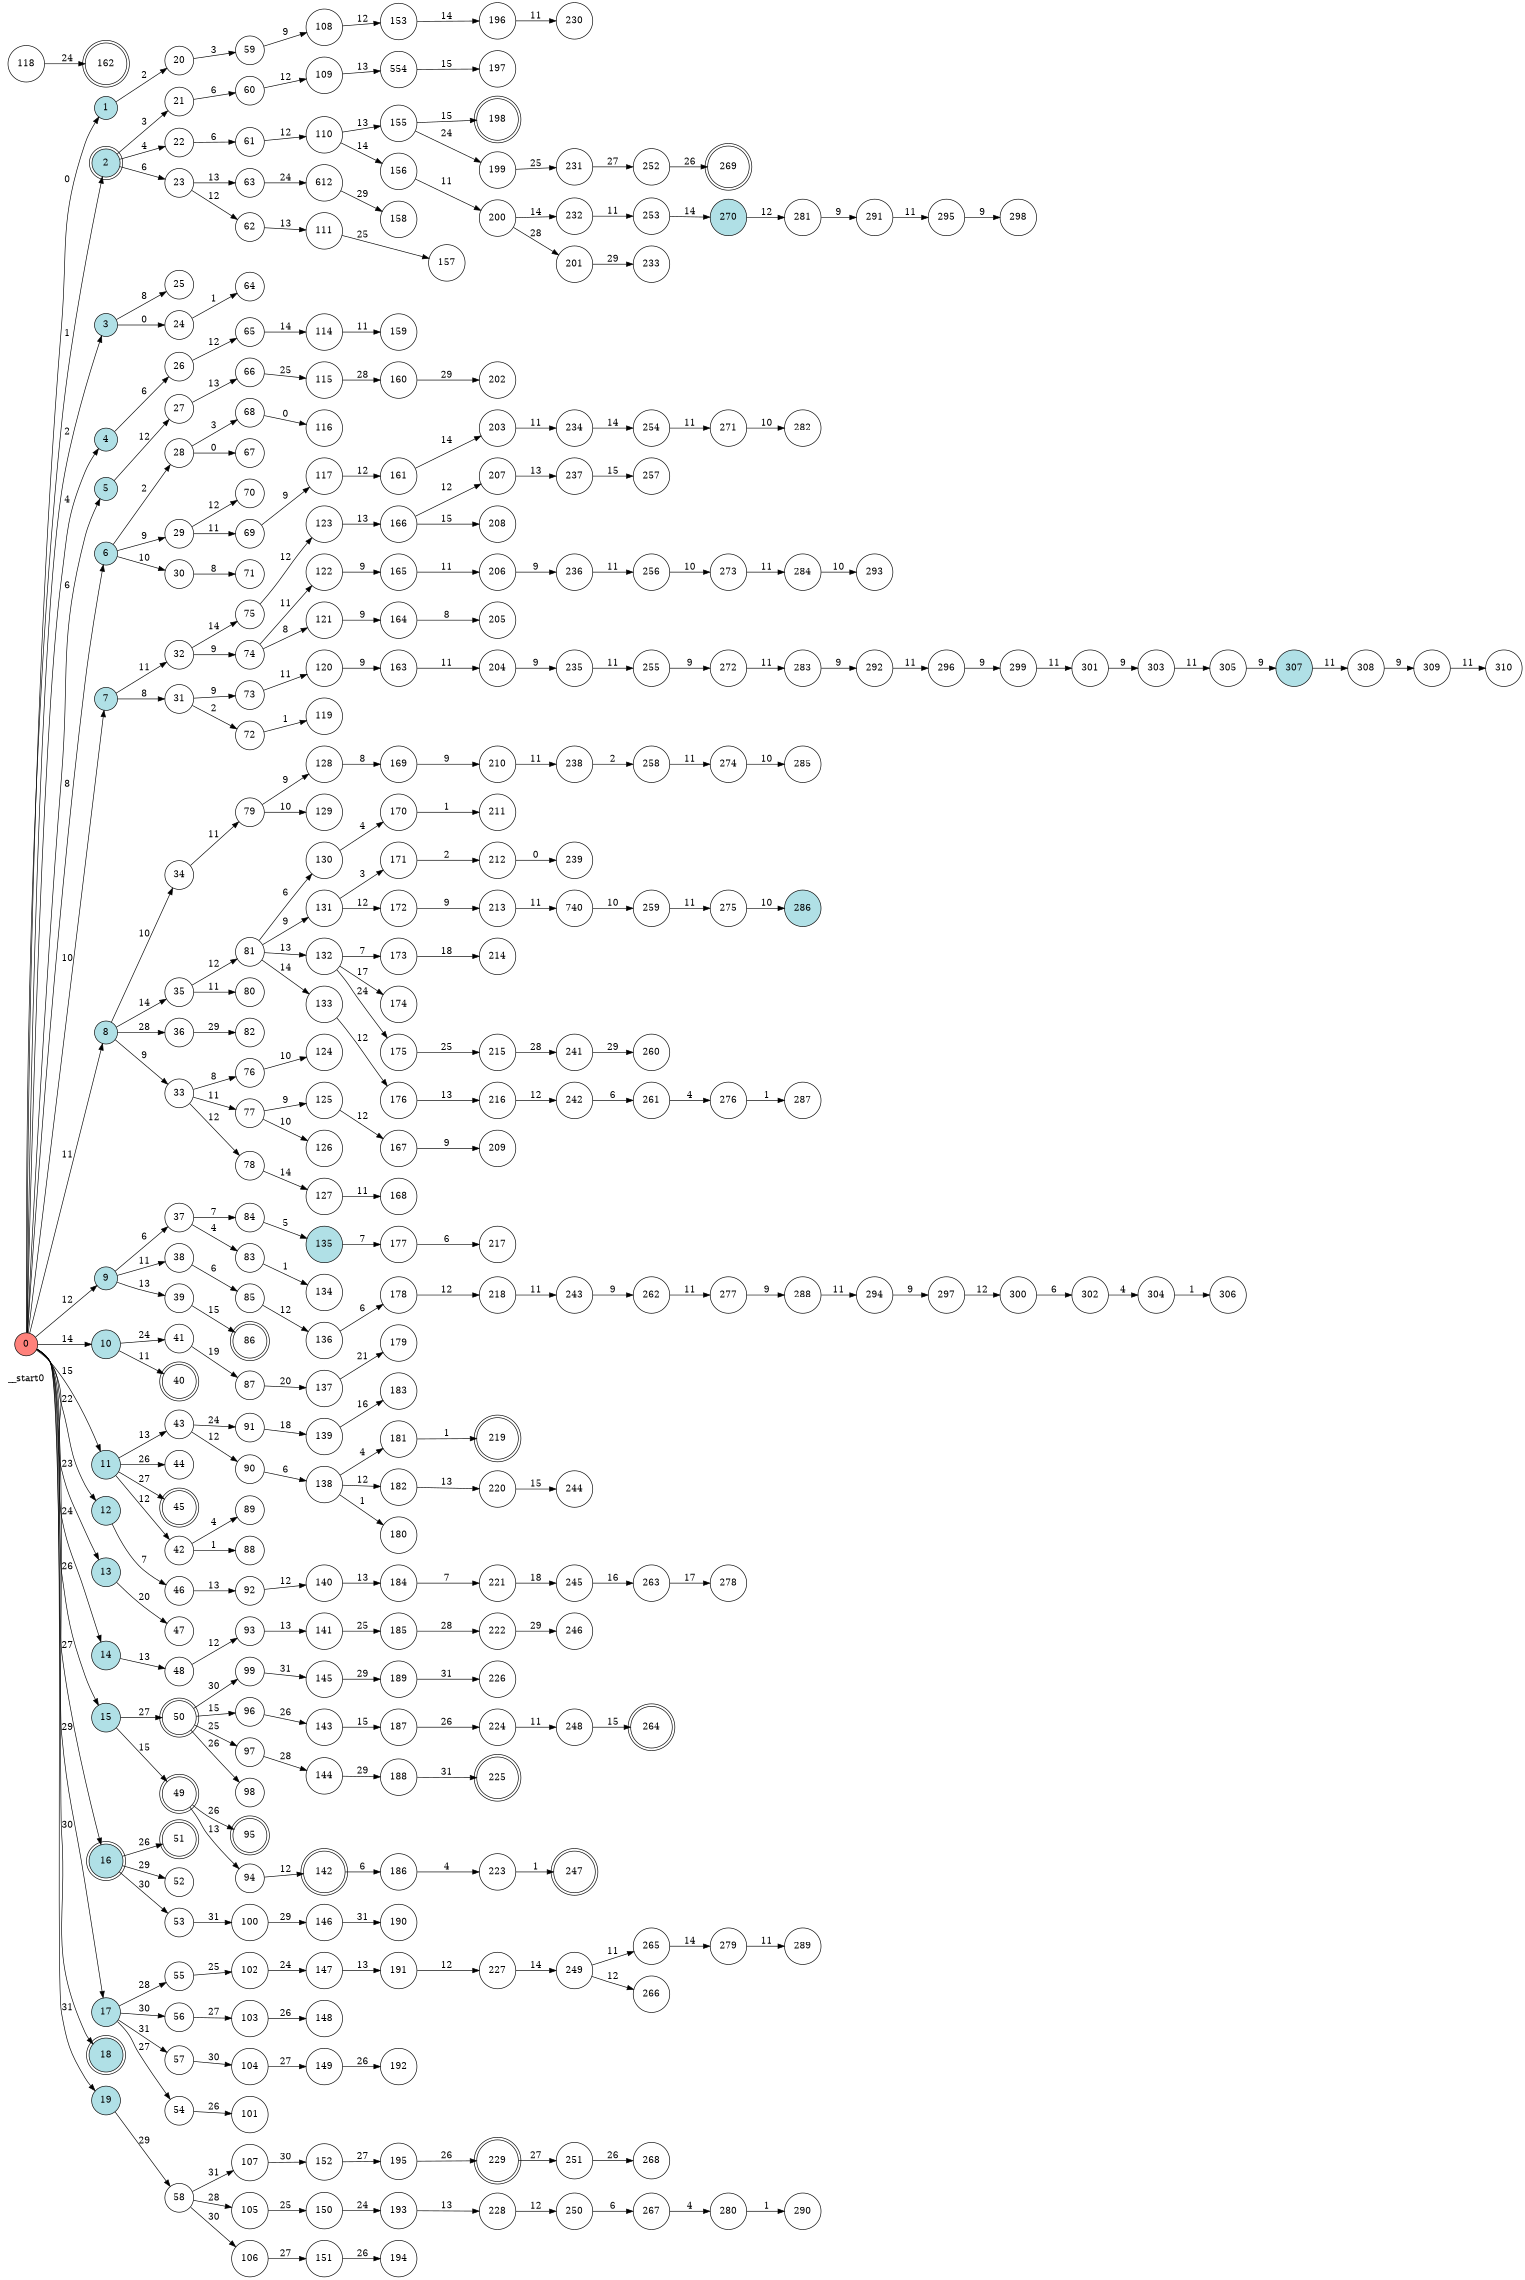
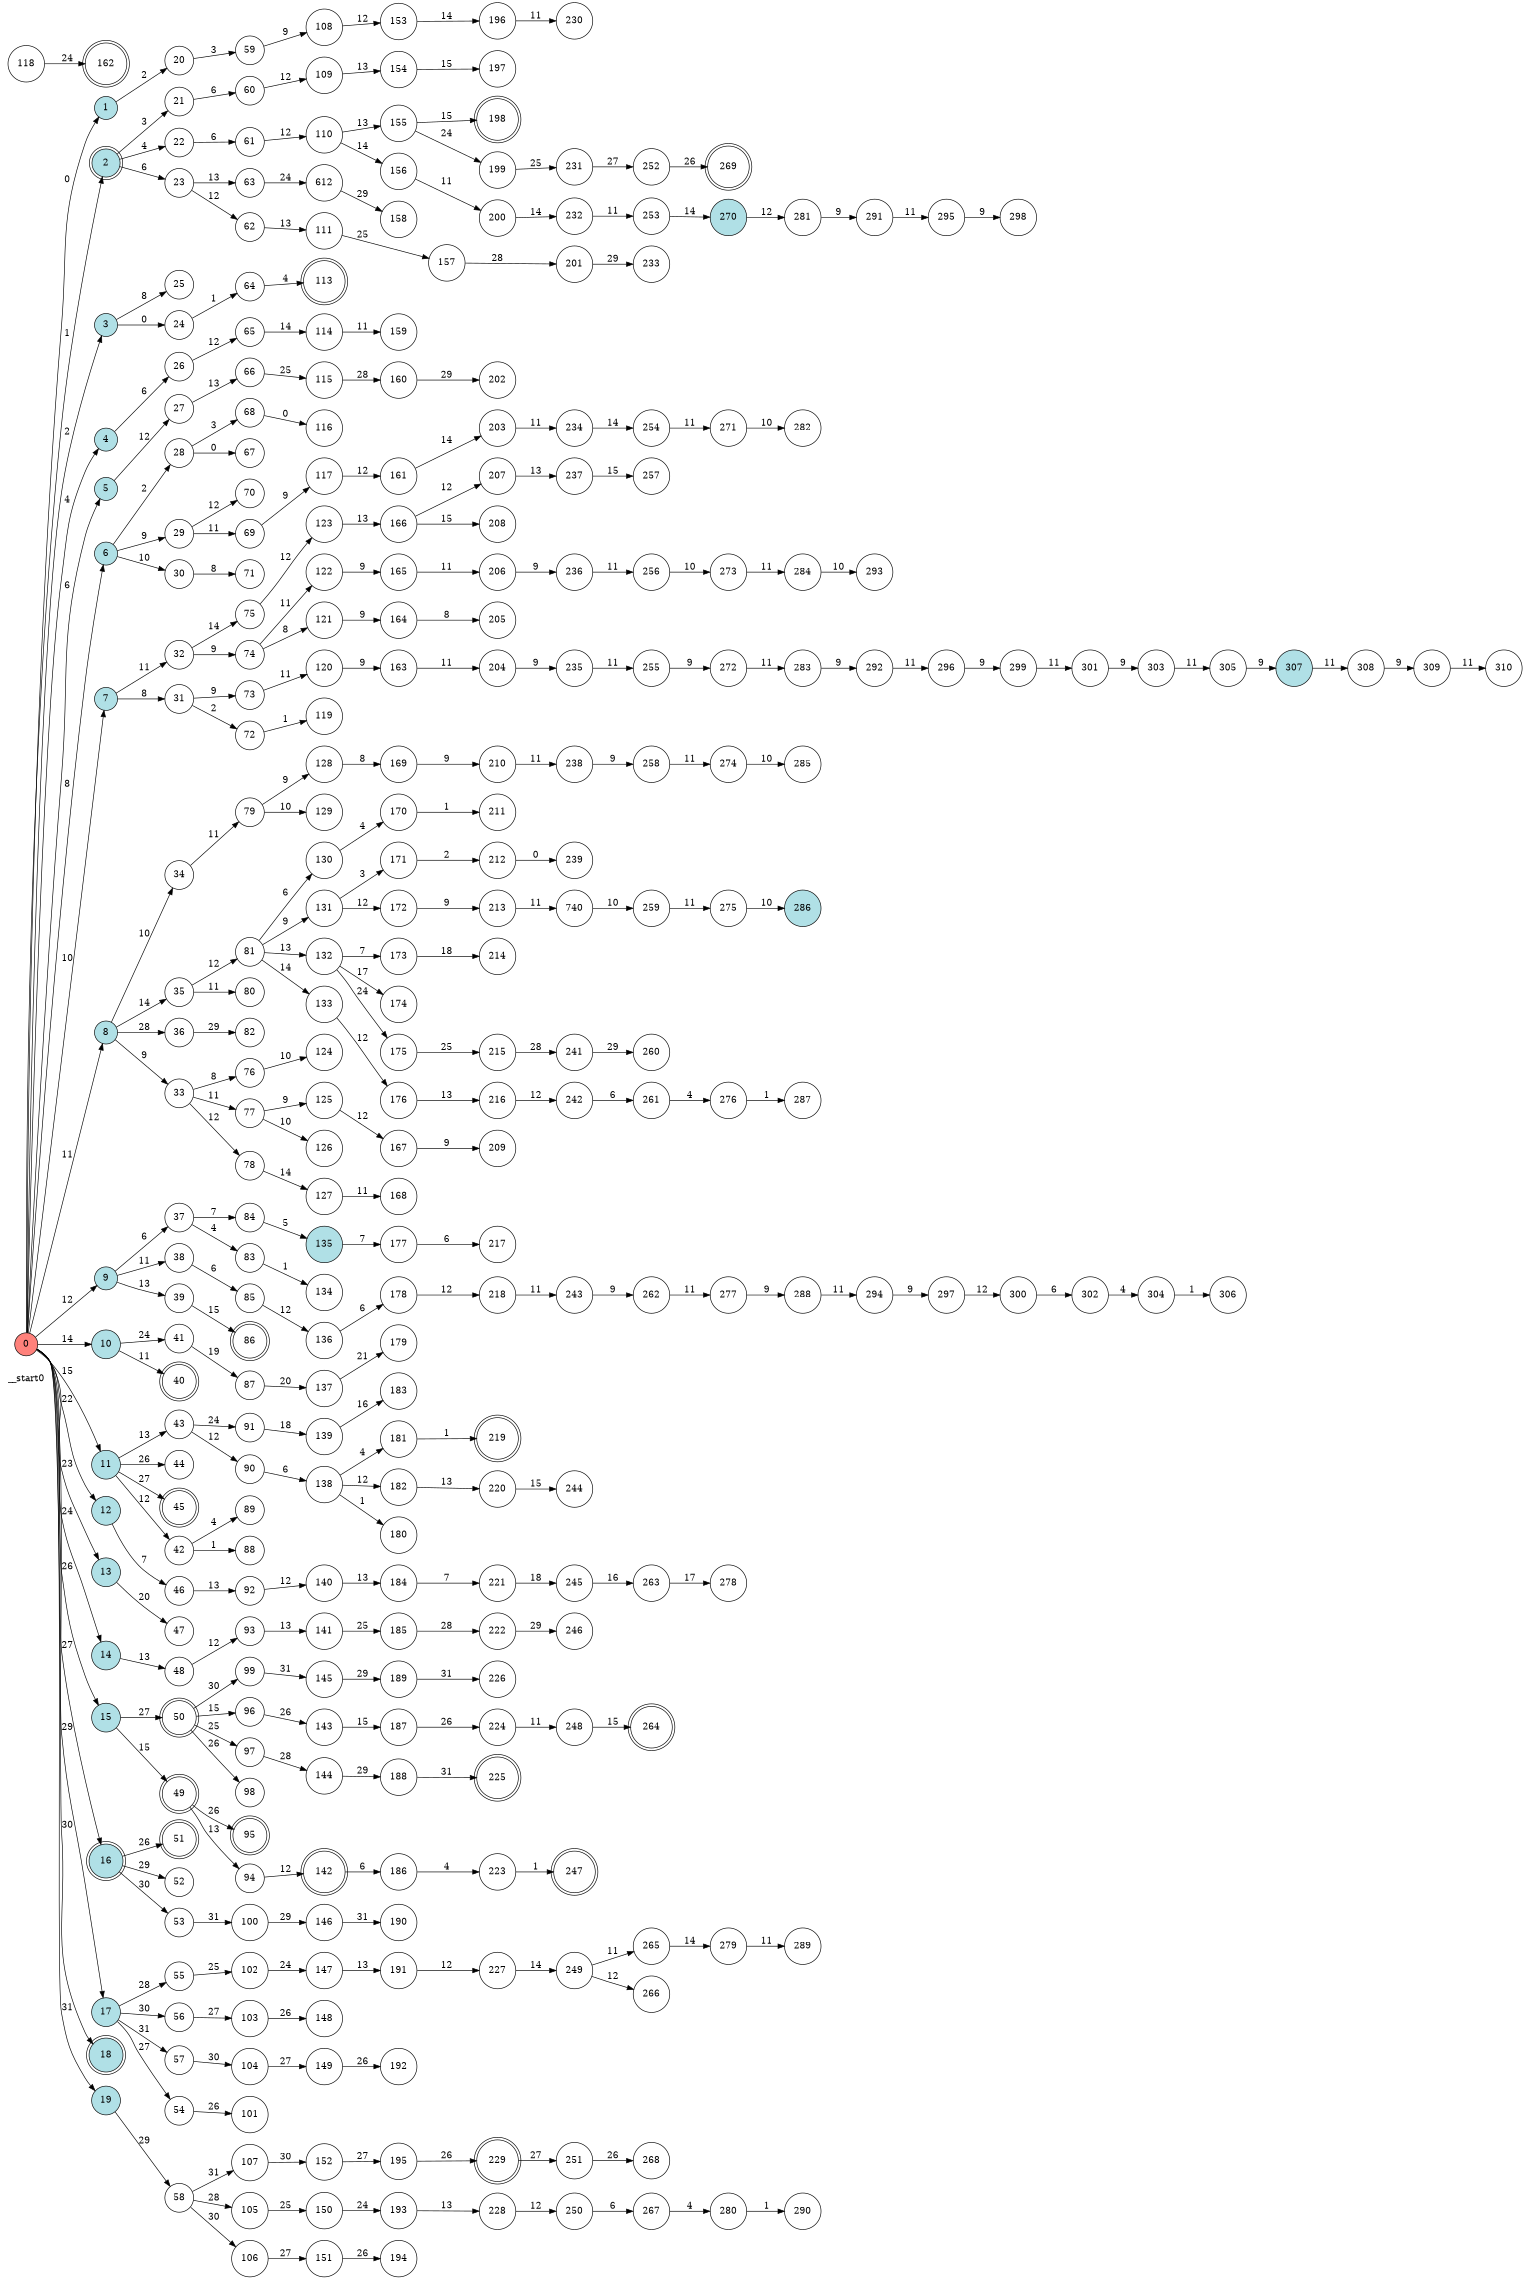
(399, 70) -> (399, 70)
(533, 239) -> (507, 263)
none -> (324, 281)
(613, 759) -> (613, 759)
